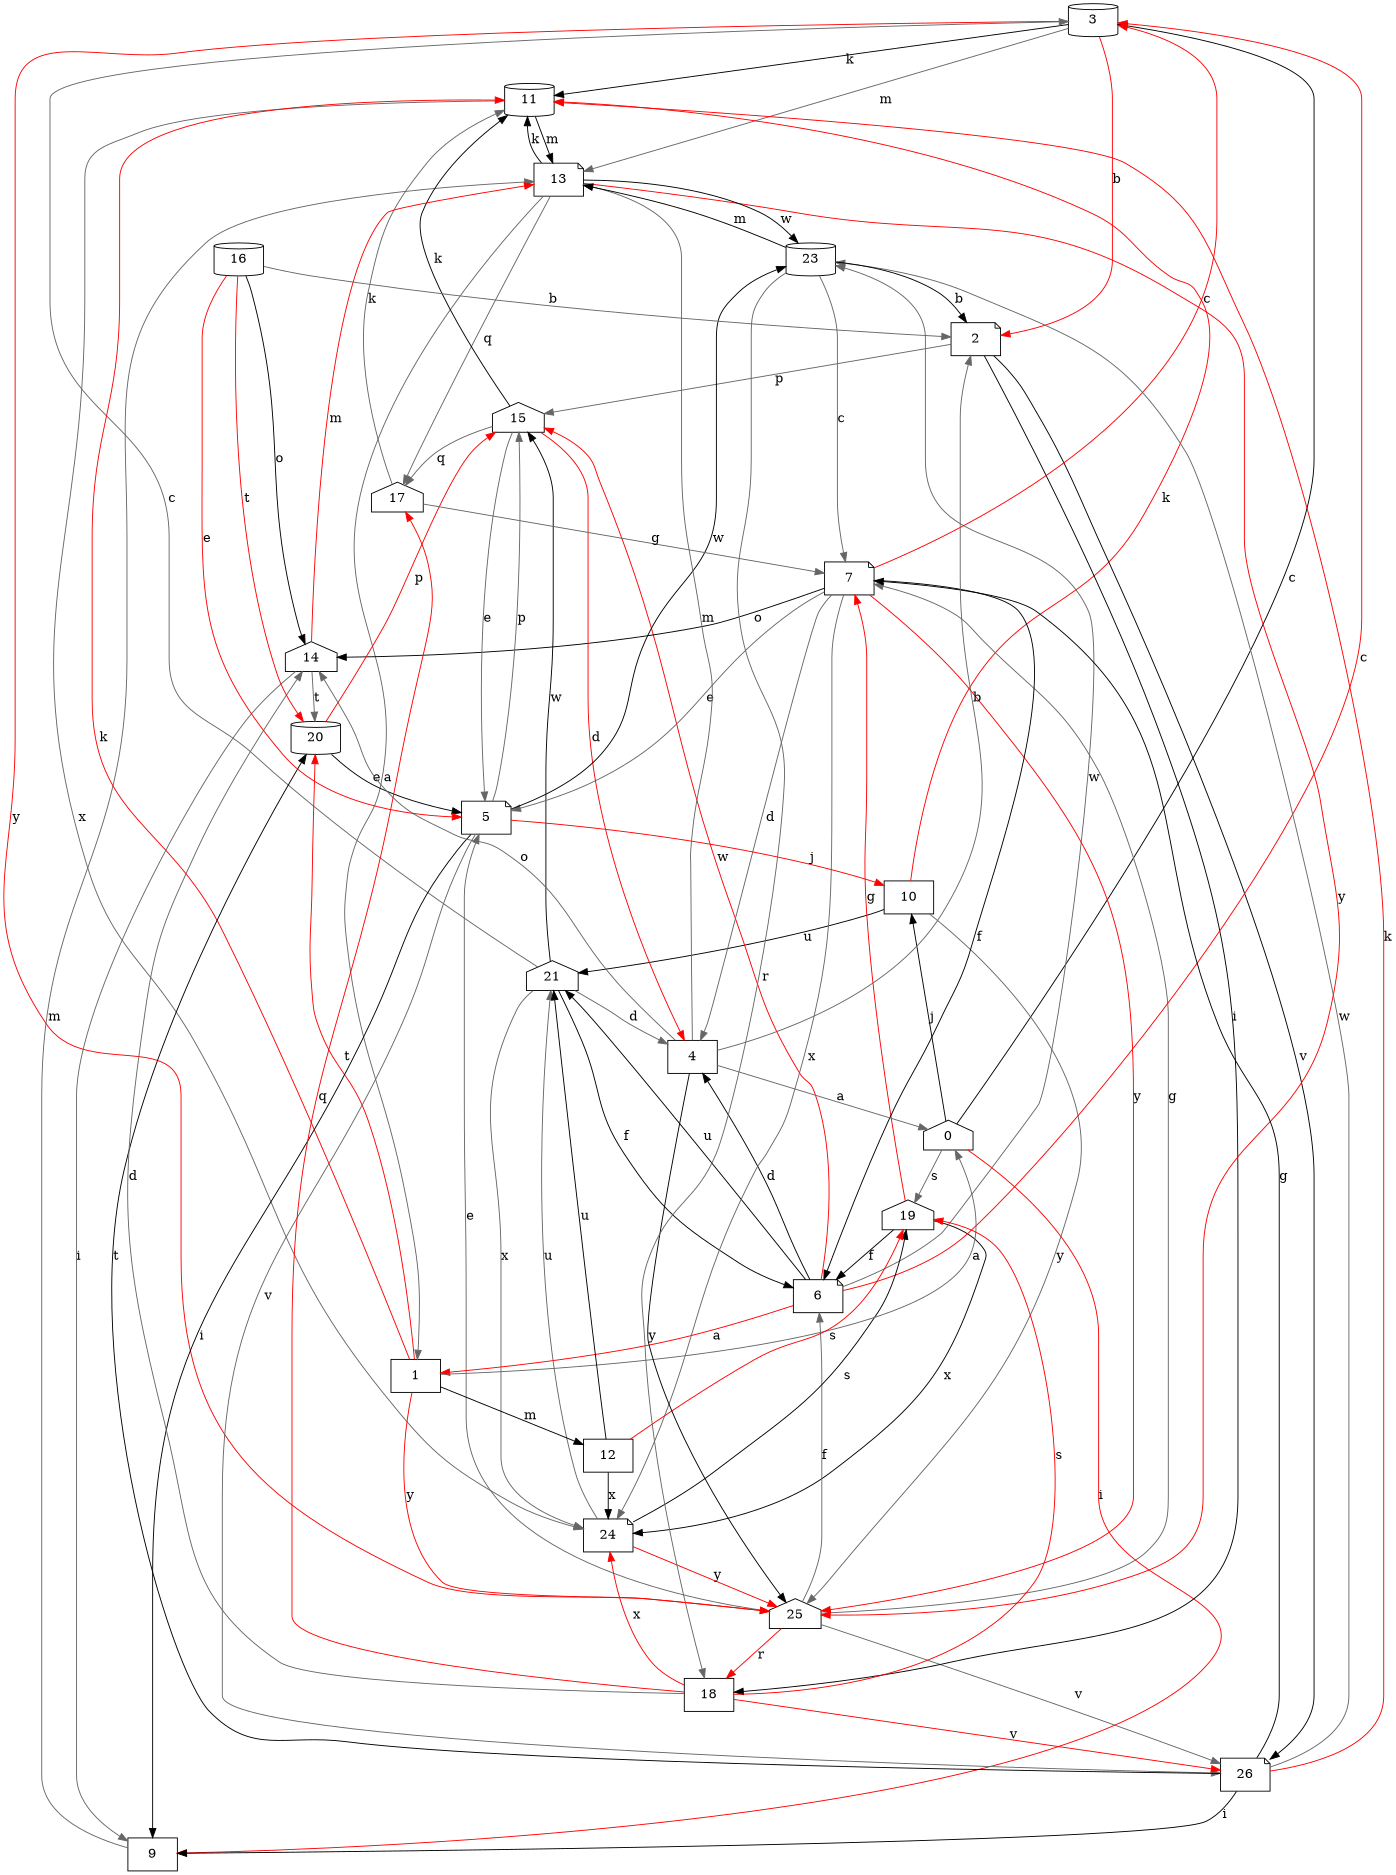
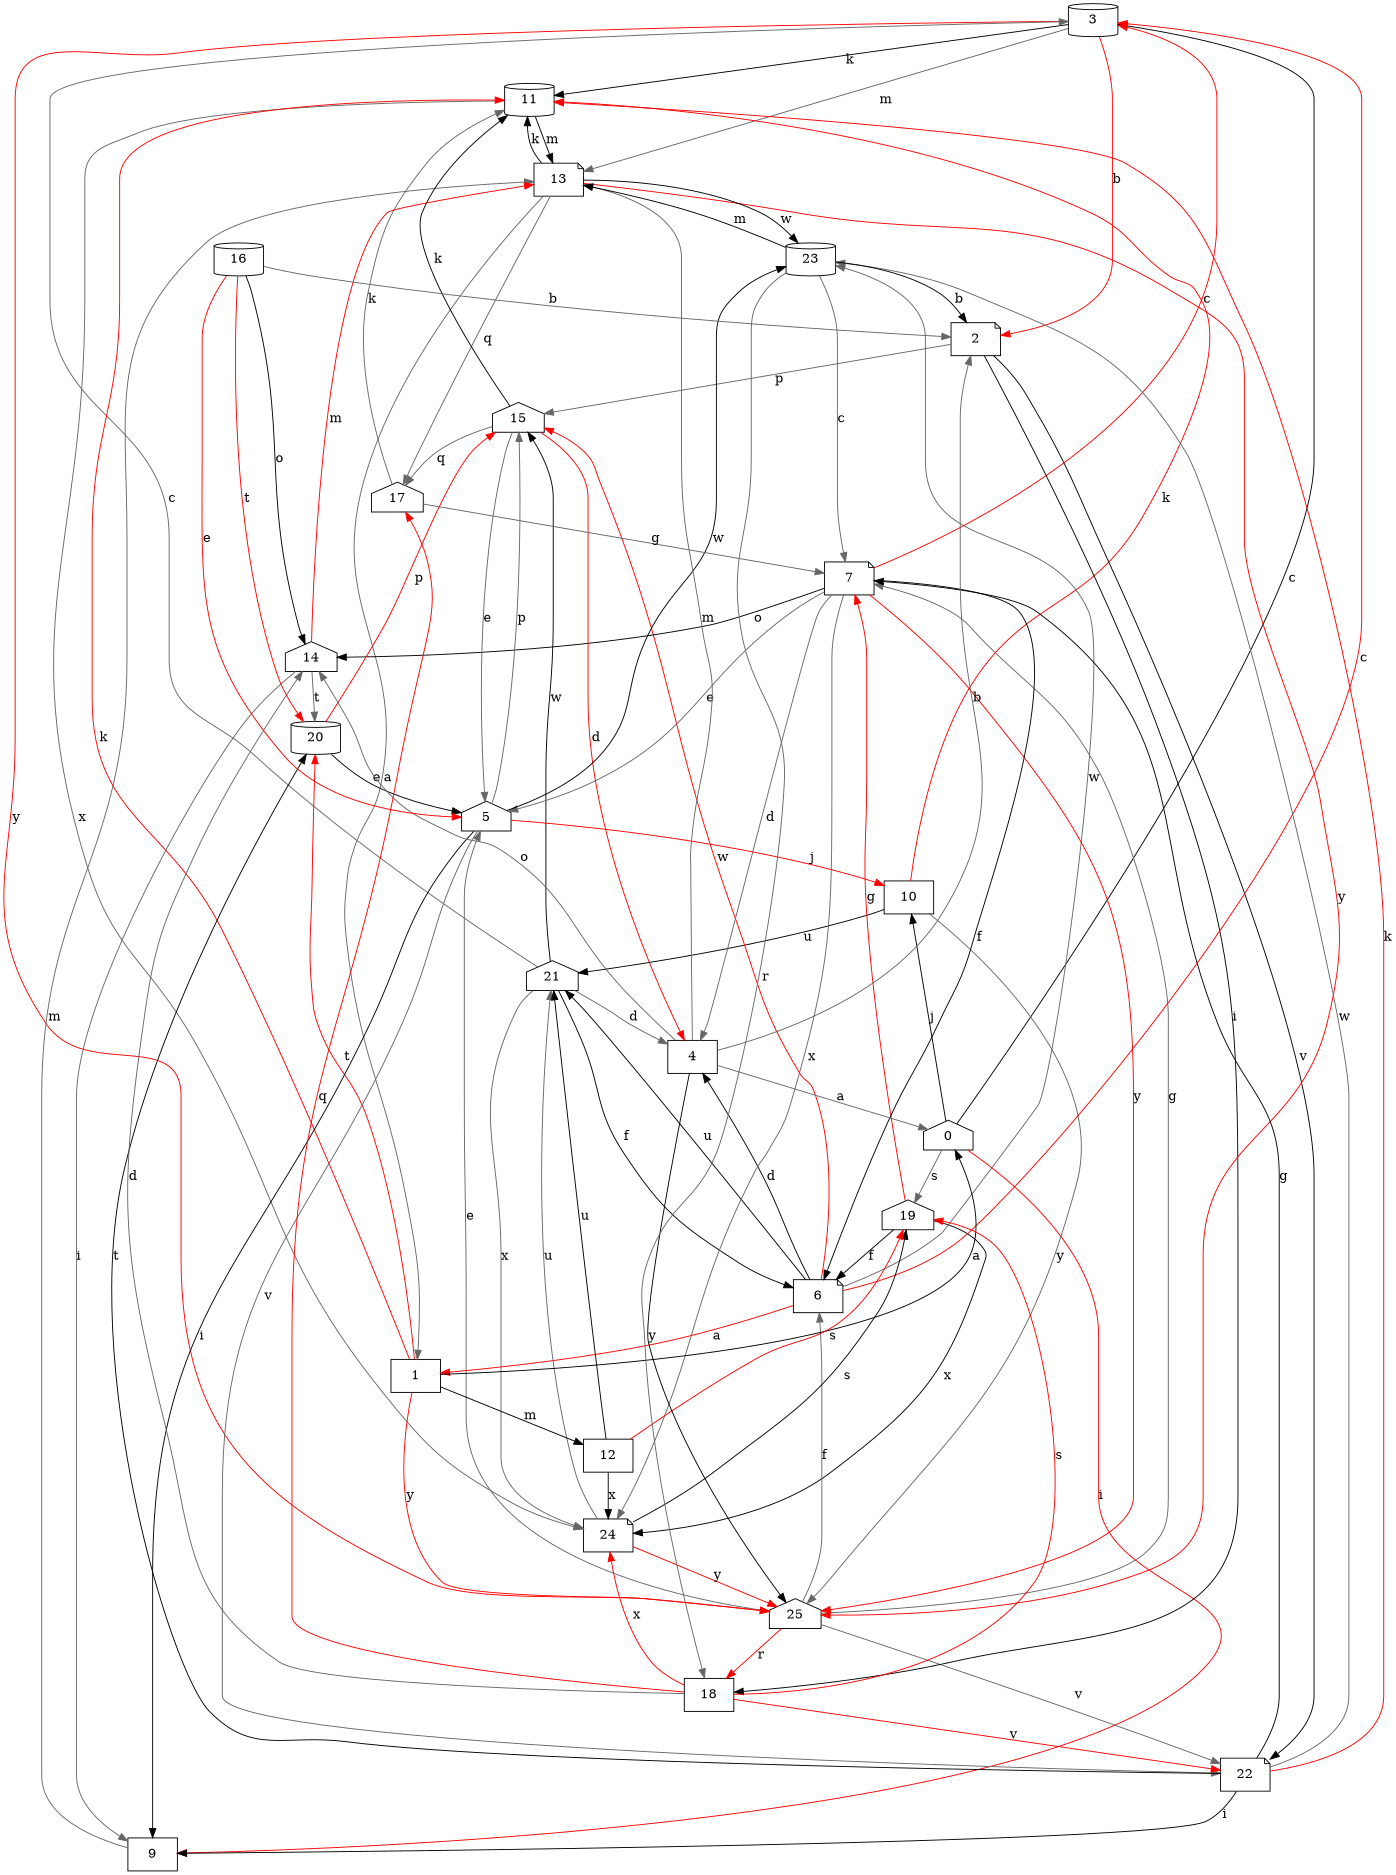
(486, 818) -> (486, 818)
(766, 1343) -> (766, 1343)
(1245, 1775) -> (1245, 1775)
